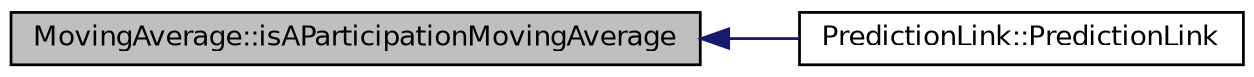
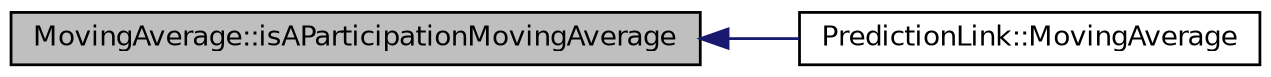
(1021, 39) -> (1030, 39)
